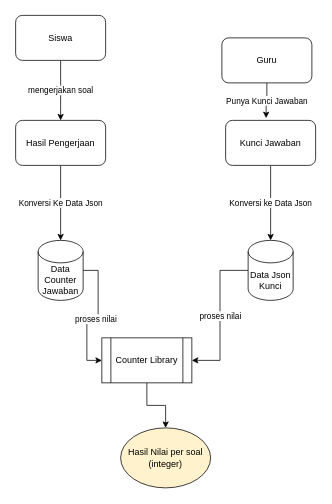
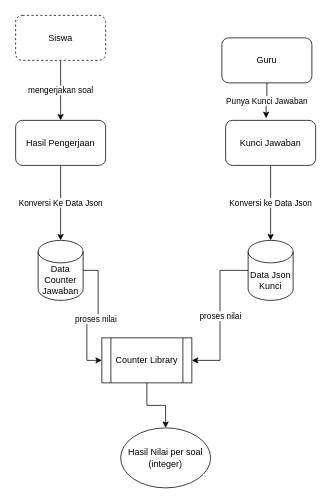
(60, 38) -> (60, 38)
(165, 458) -> (165, 458)
